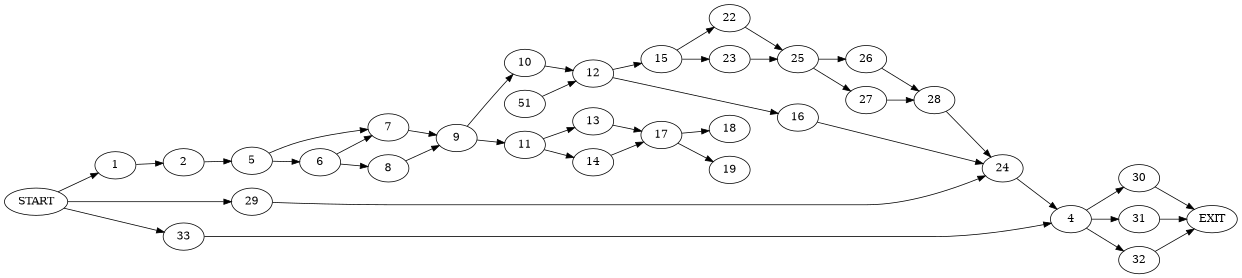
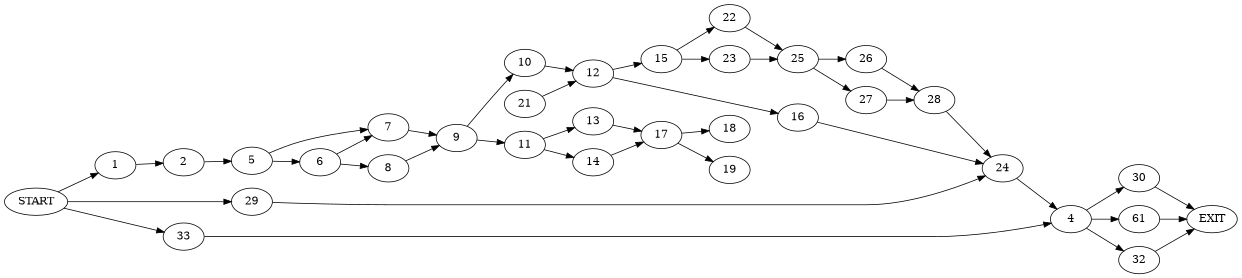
(525, 104) -> (525, 104)
(1139, 219) -> (1139, 219)
